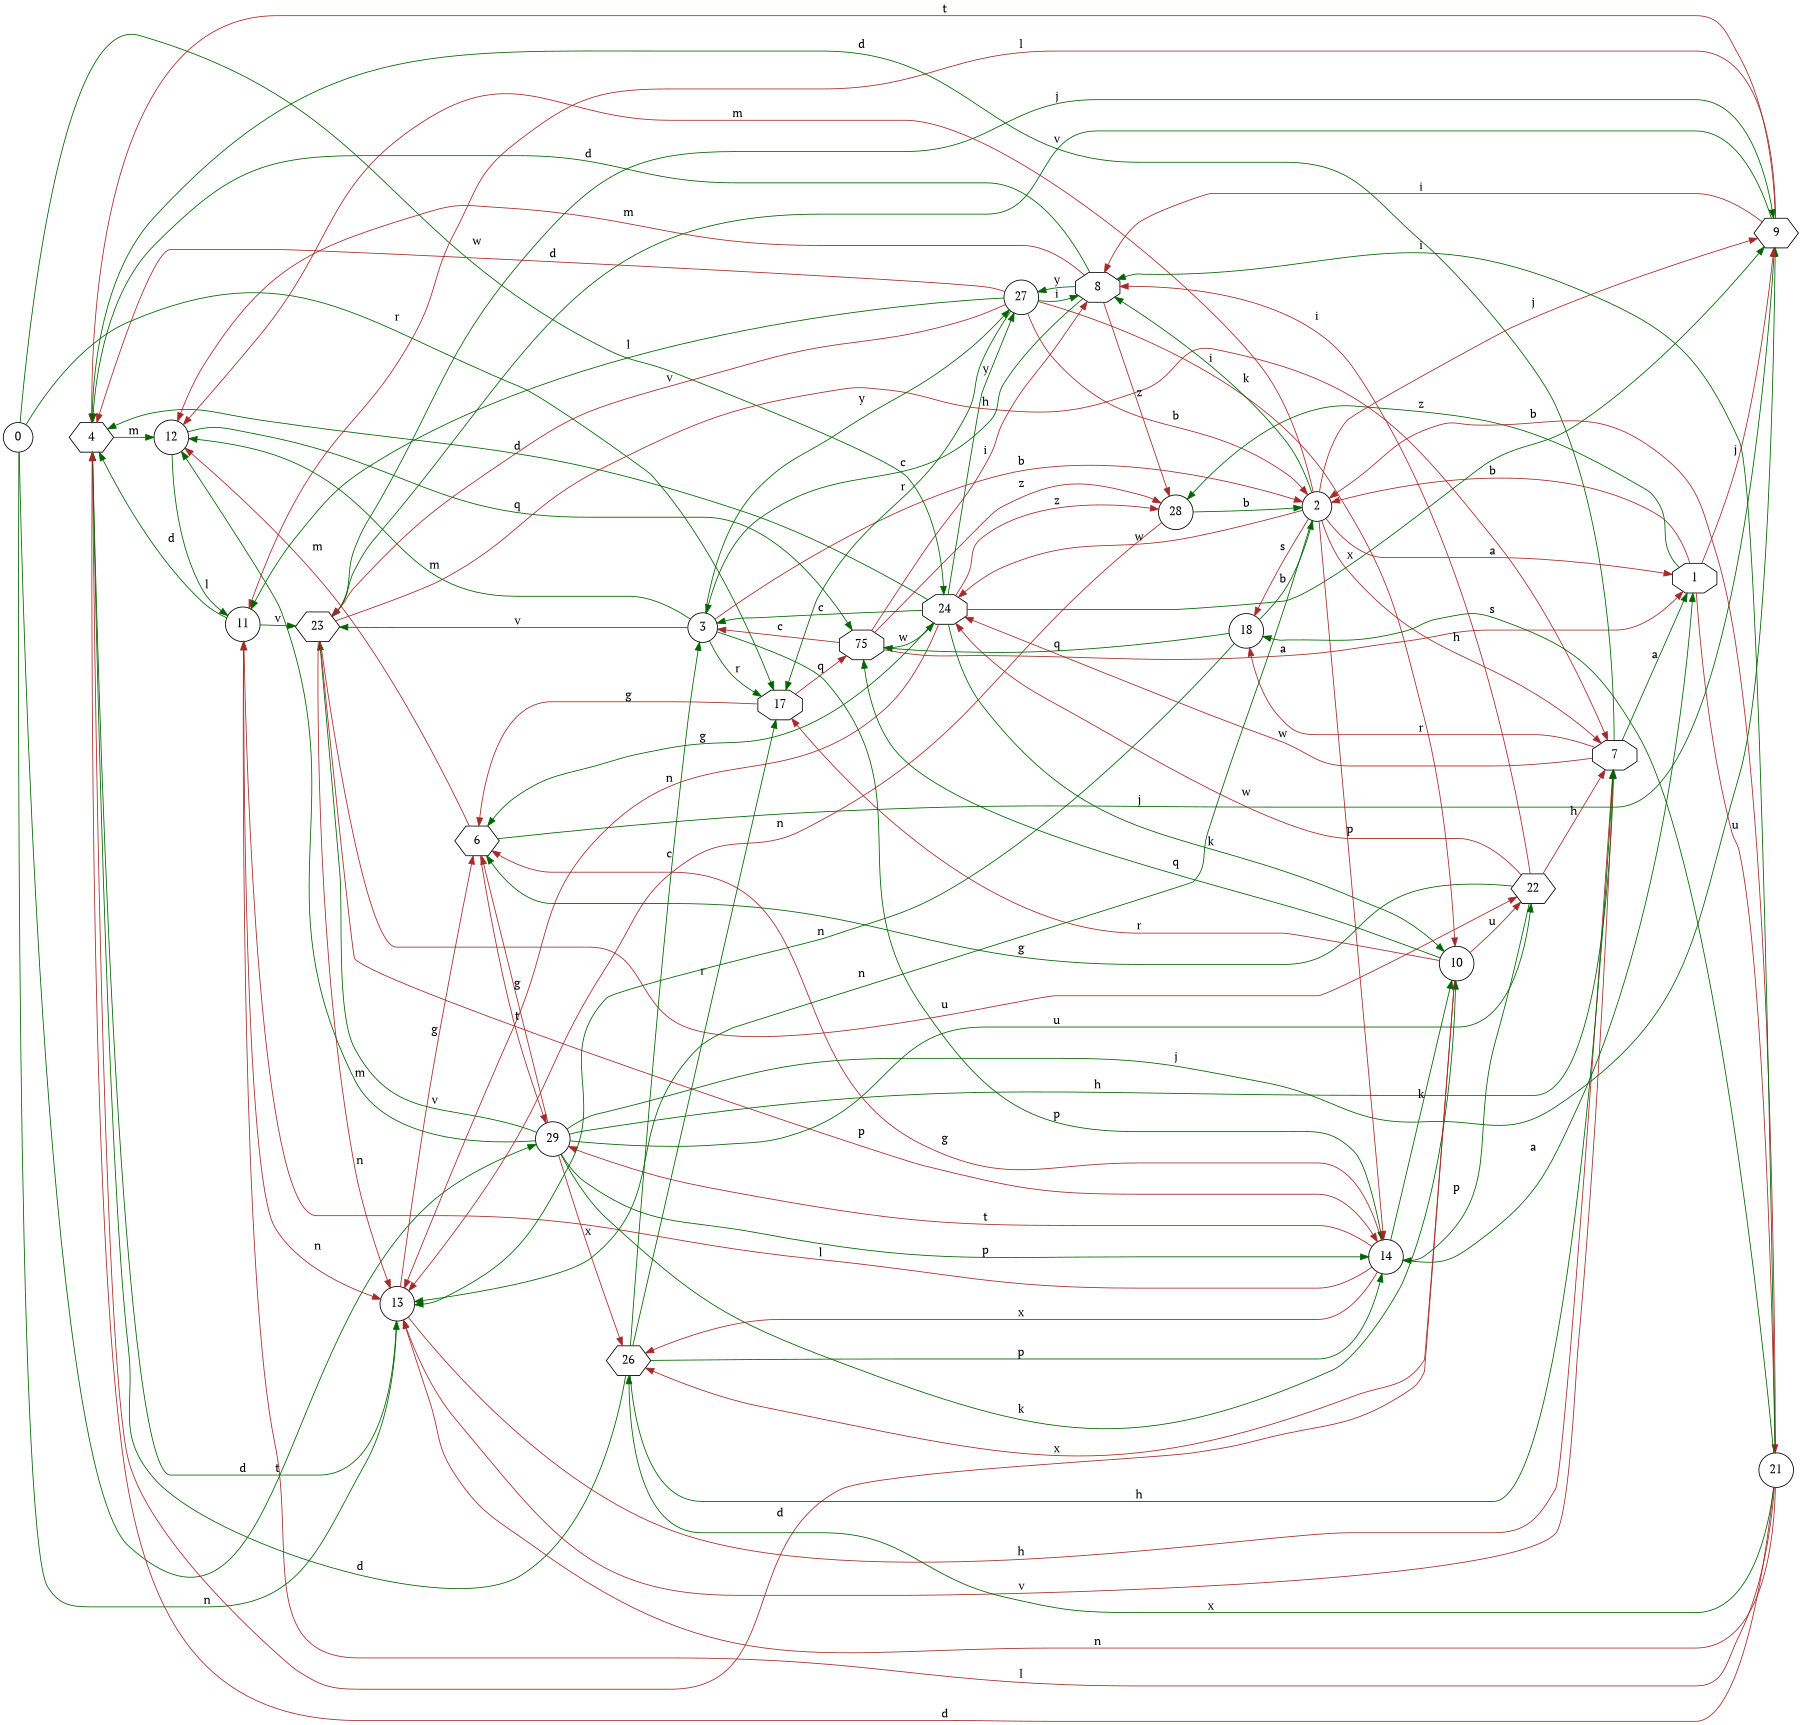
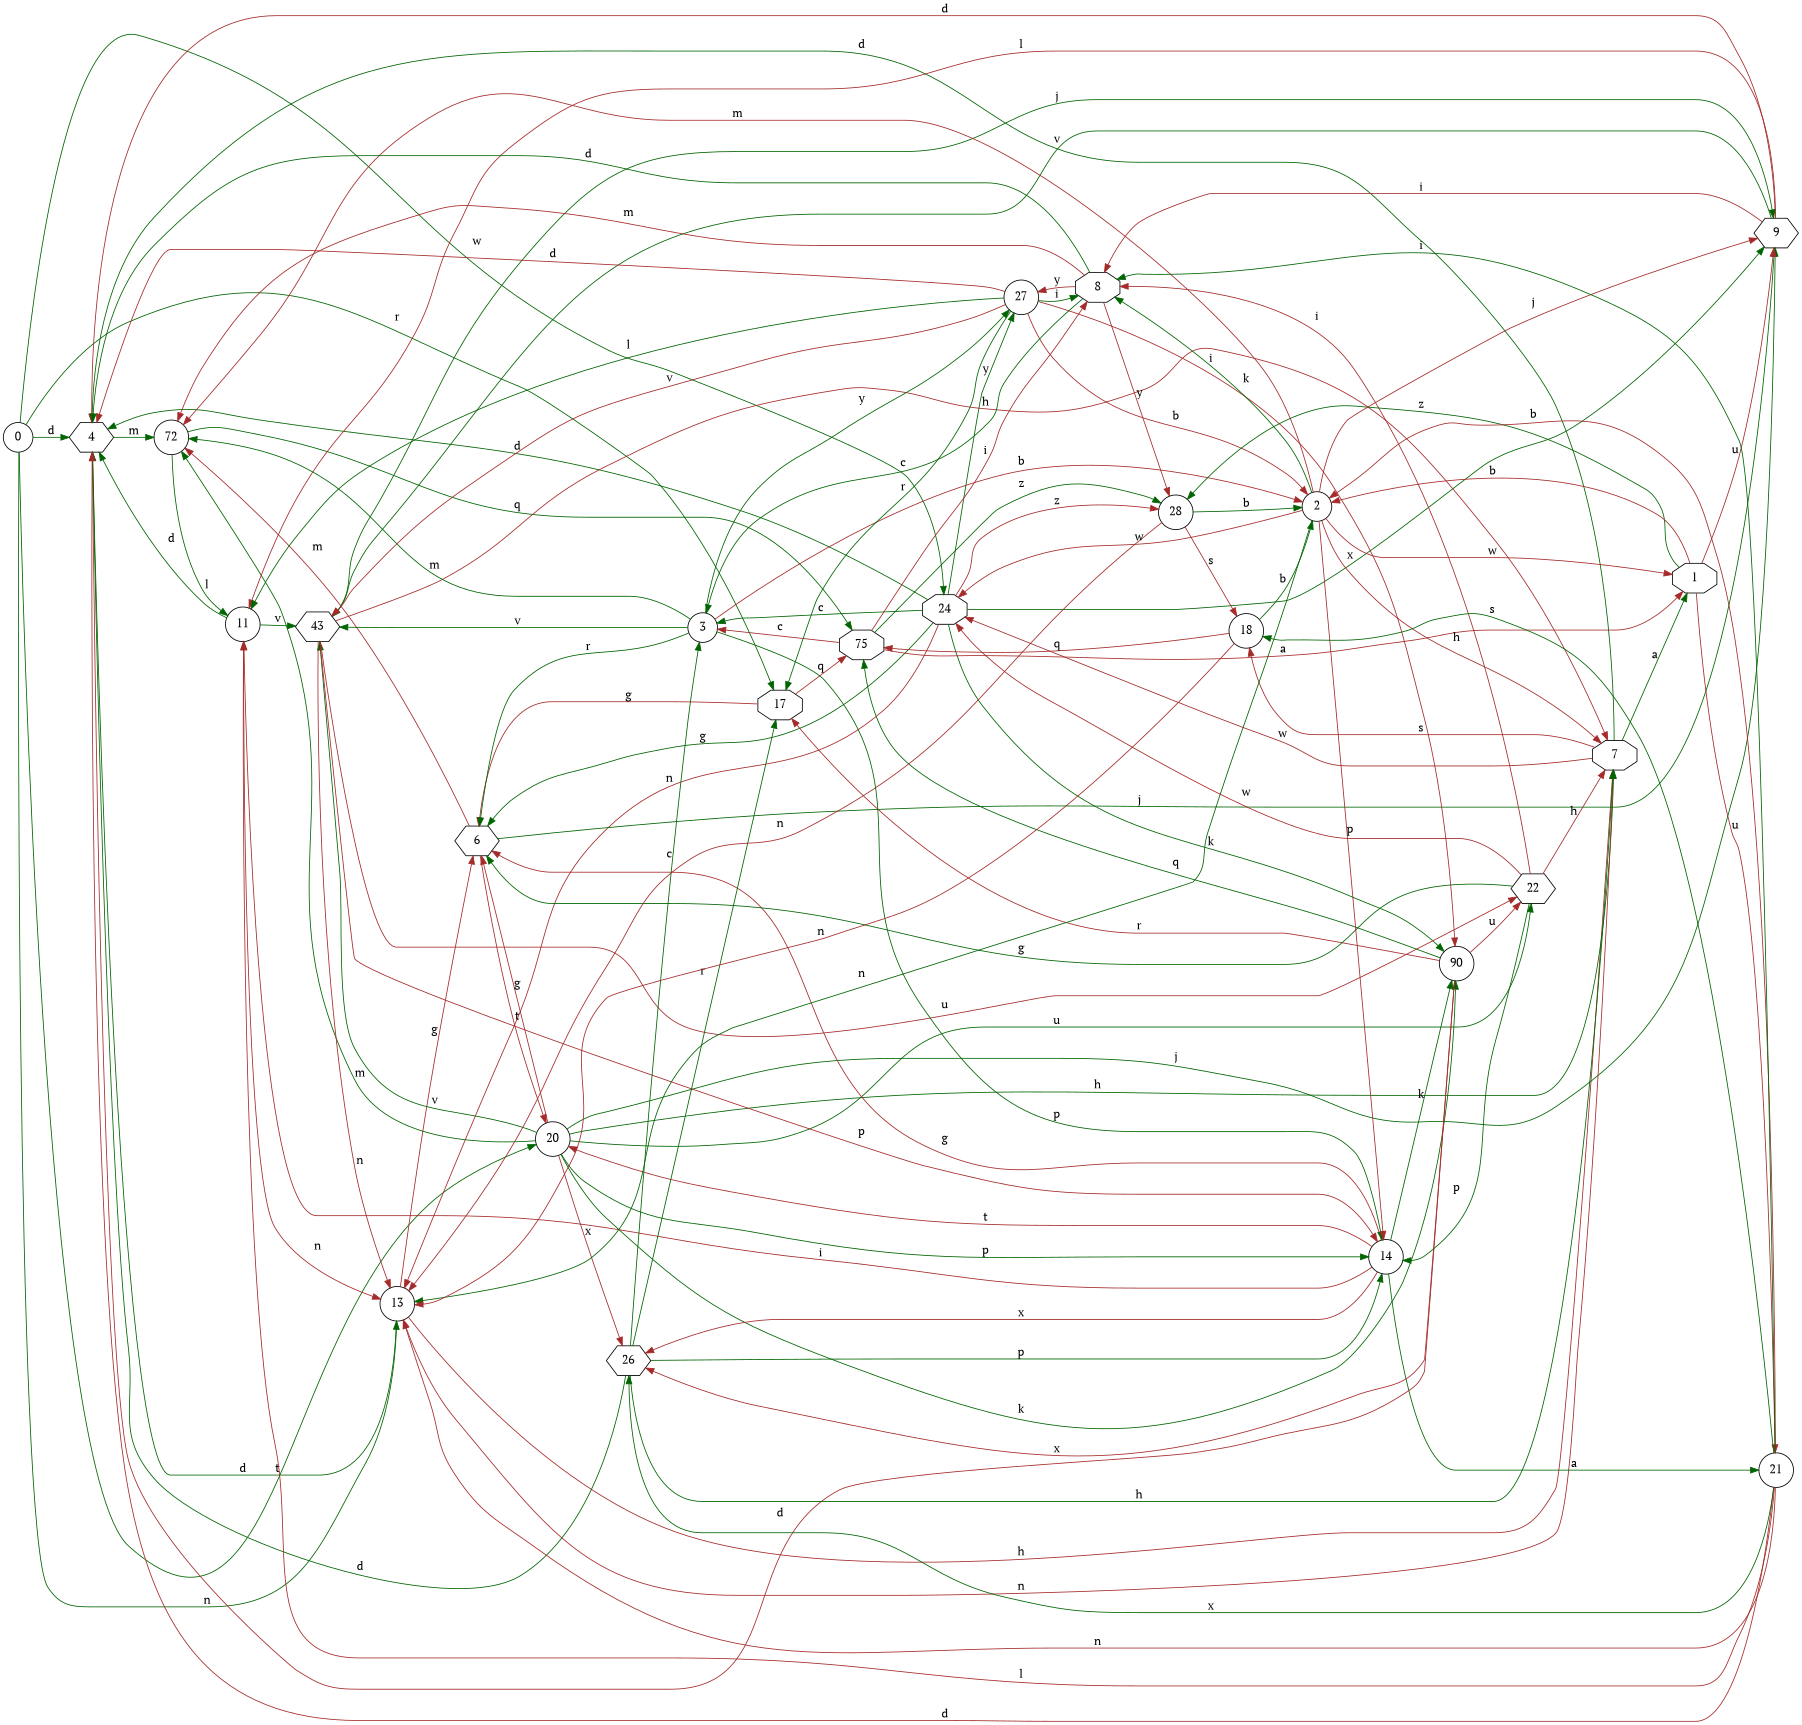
(945, 9) -> (945, 9)
(1060, 287) -> (1060, 287)
(1139, 393) -> (1139, 393)
none -> (47, 437)
(171, 437) -> (171, 437)
(1735, 450) -> (1735, 450)
(993, 513) -> (993, 513)
(1492, 551) -> (1492, 551)
(1282, 563) -> (1209, 568)
(318, 627) -> (318, 627)
(908, 644) -> none
(1070, 650) -> (1070, 650)
(728, 670) -> (535, 672)
(1421, 728) -> (1421, 728)
(777, 950) -> (777, 950)
(1457, 964) -> (1457, 964)
(1624, 981) -> (1496, 1470)
(553, 1139) -> (553, 1139)
(821, 1253) -> (821, 1253)
(1021, 1587) -> (1021, 1587)
